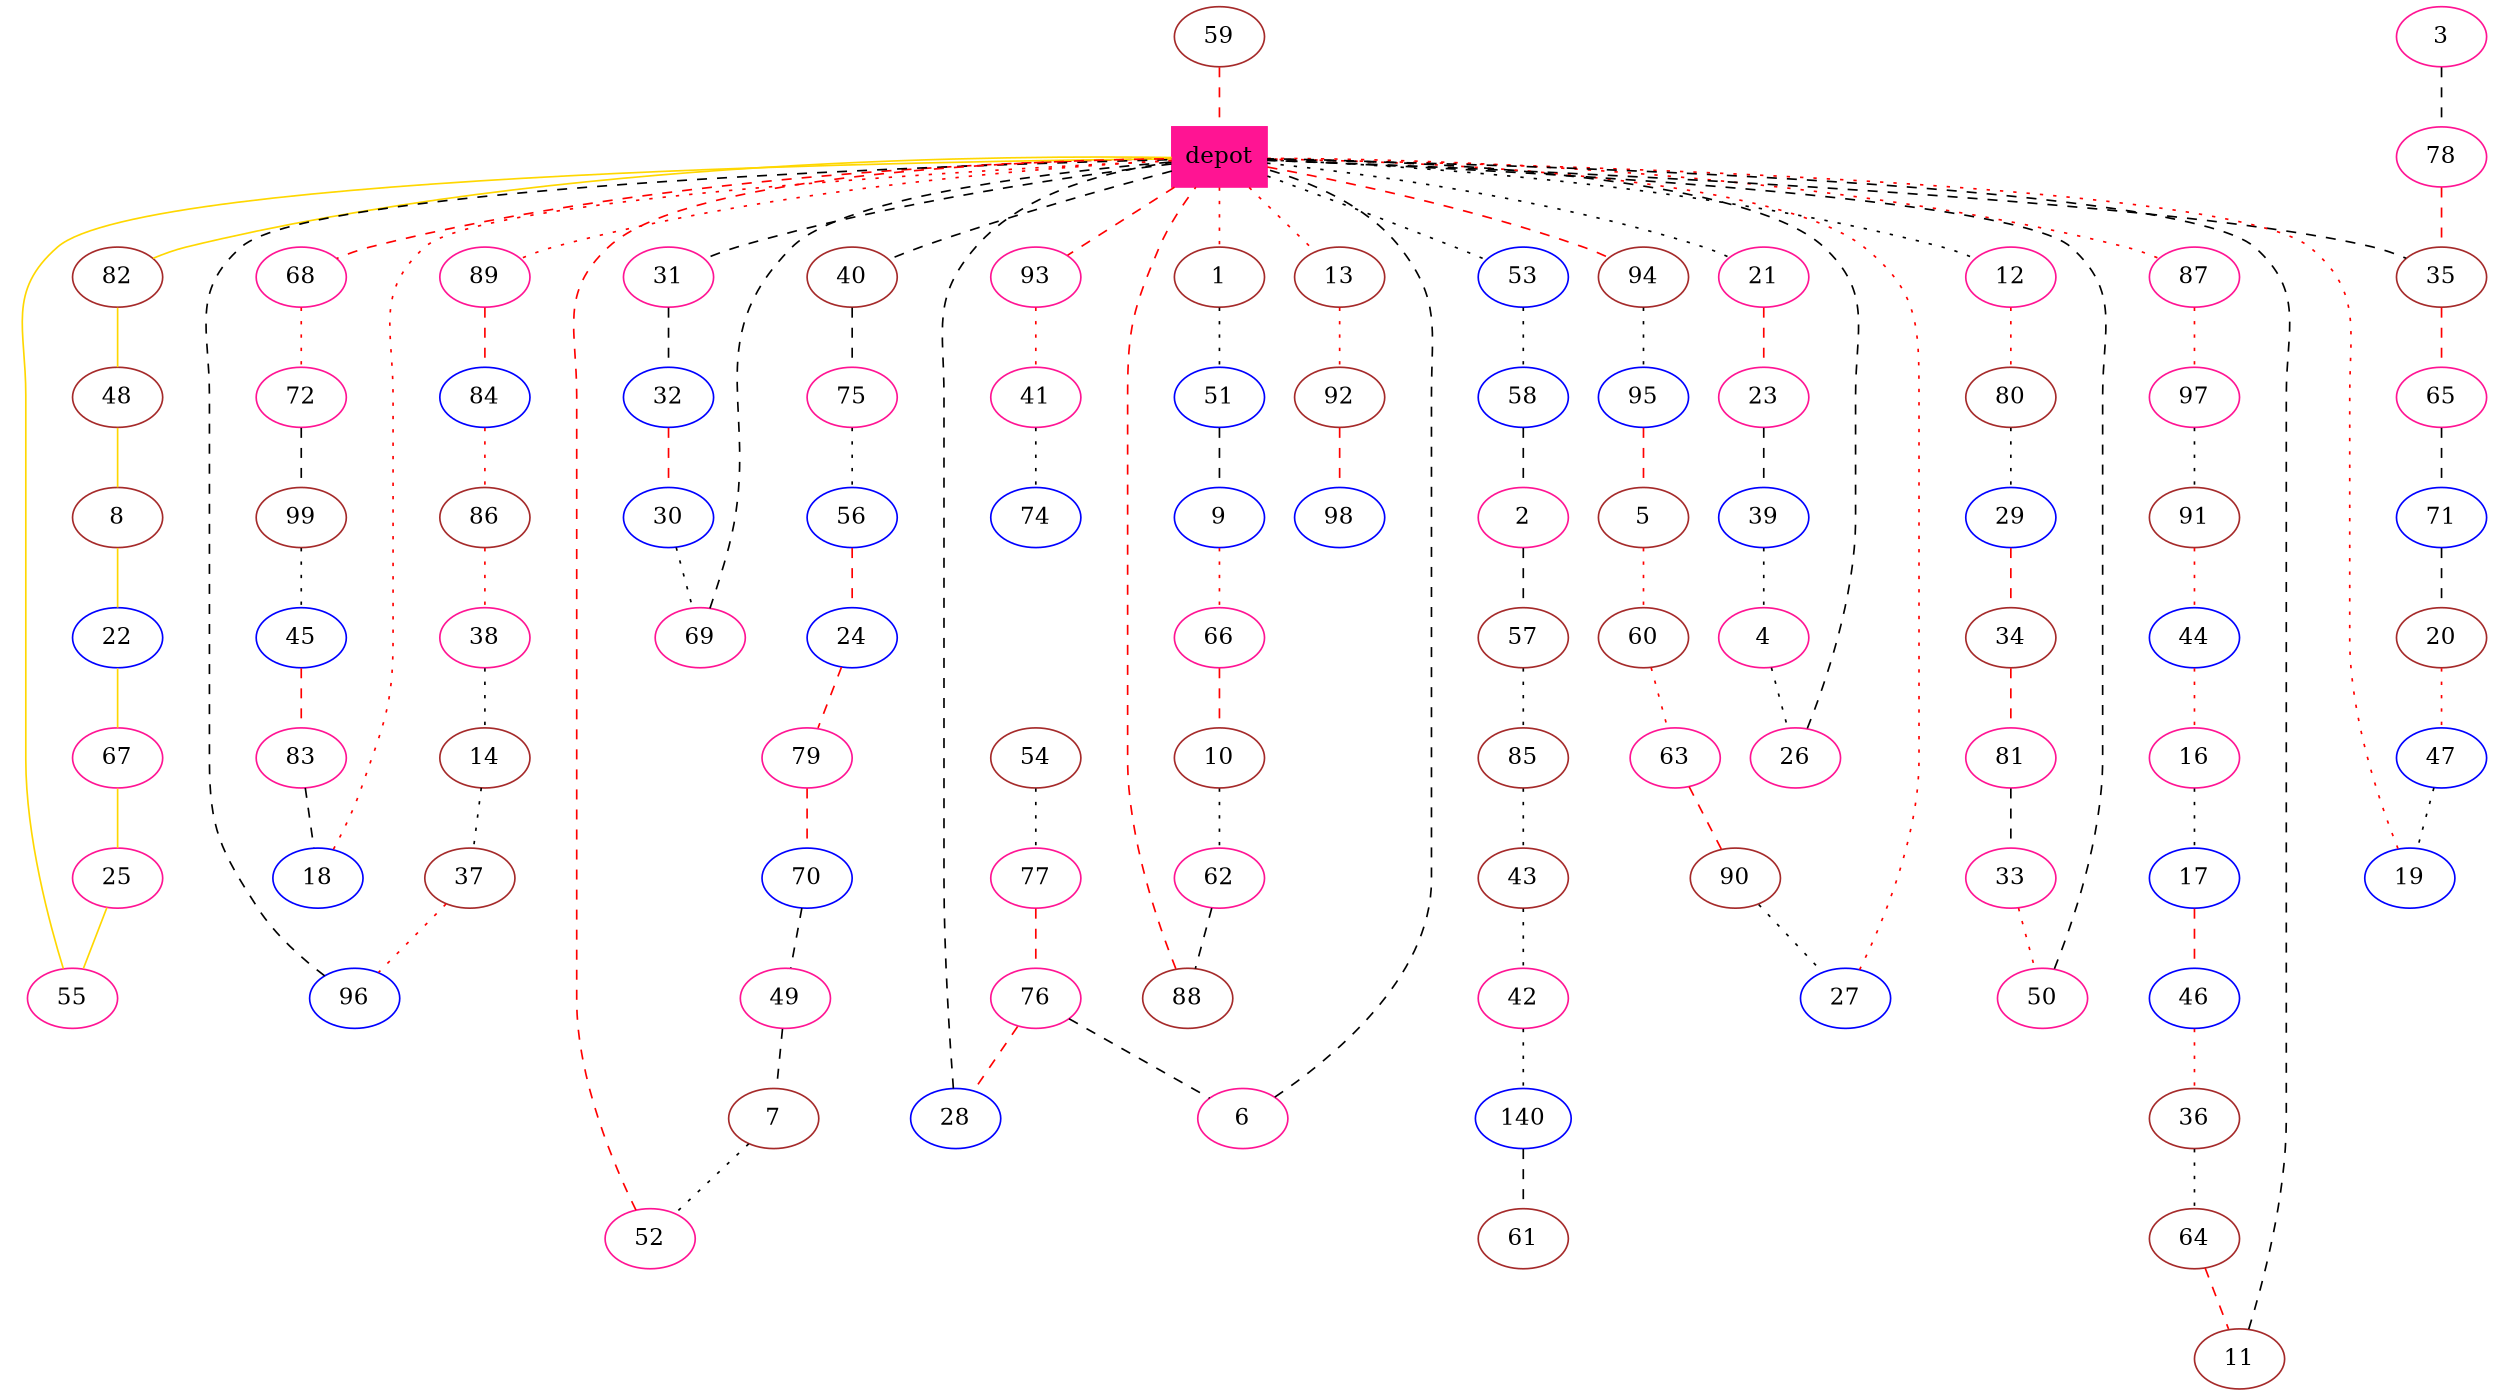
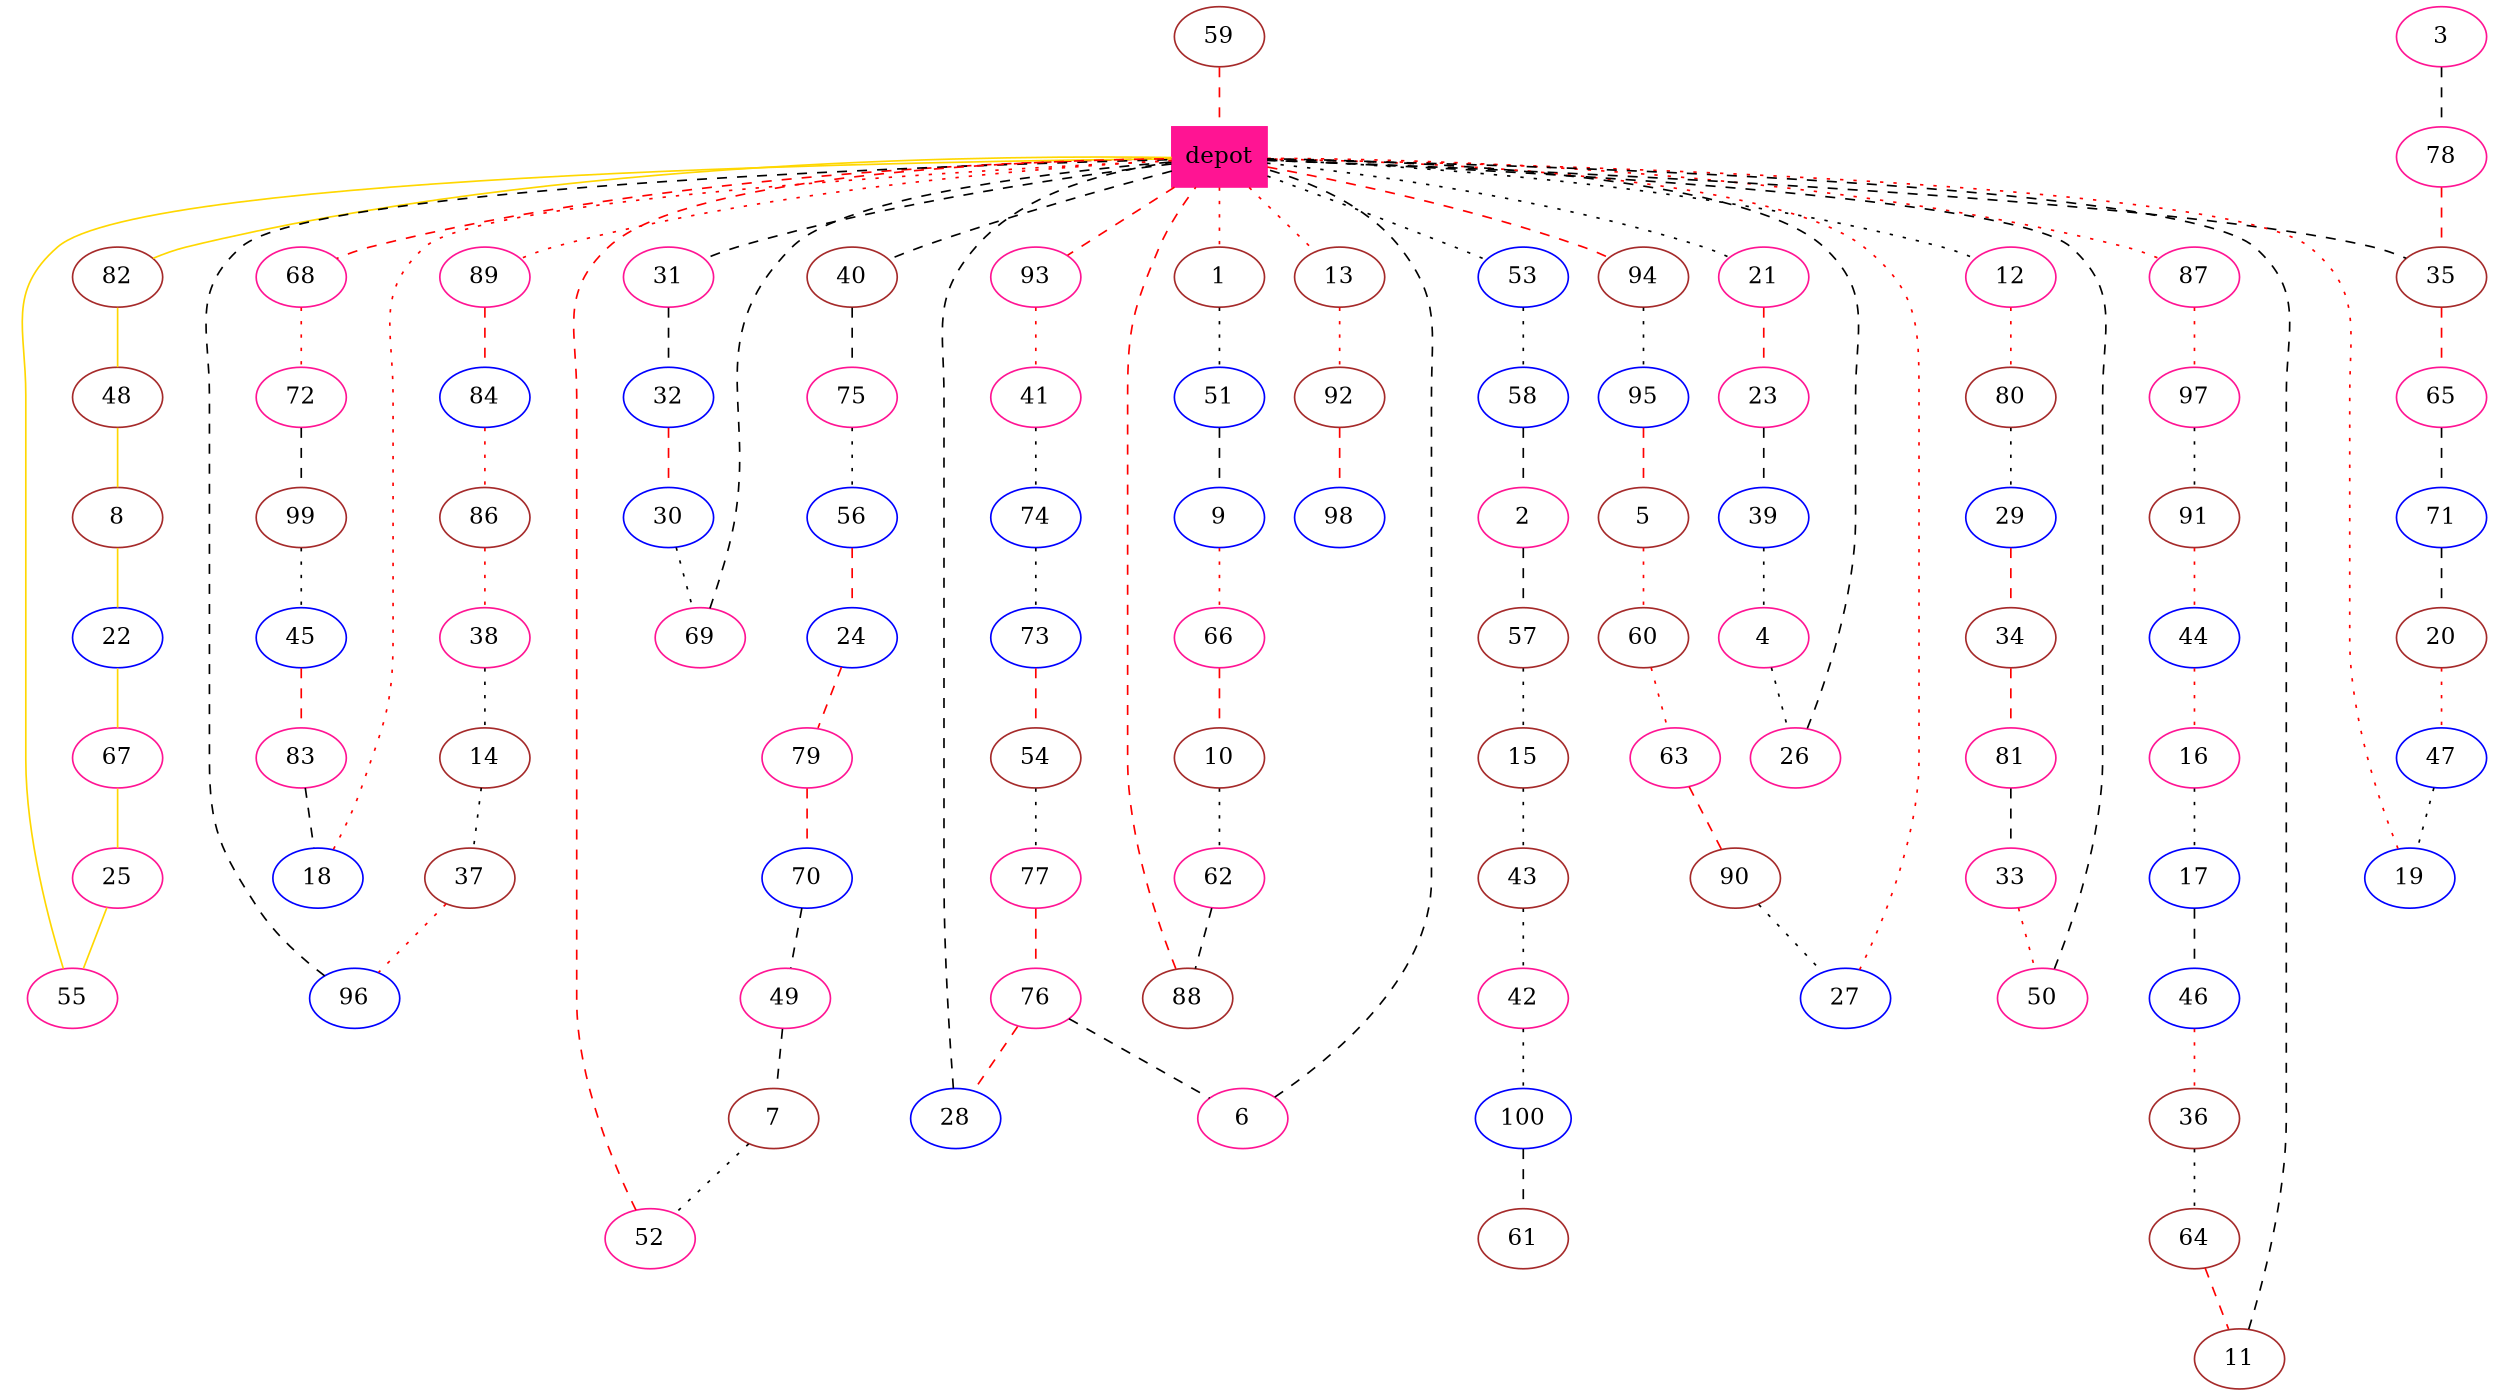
none -> (1036, 638)
(1523, 758) -> (1523, 758)
(2194, 938) -> (2194, 938)
(1523, 1119) -> (1523, 1119)
